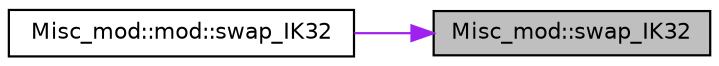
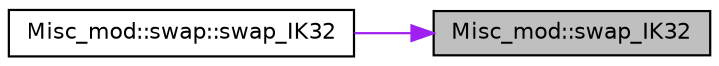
(181, 33) -> (181, 33)
